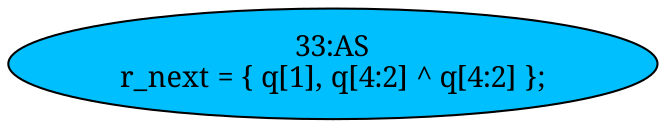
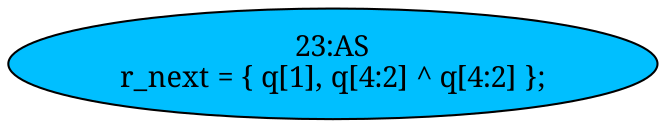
(333, 64) -> (333, 64)
